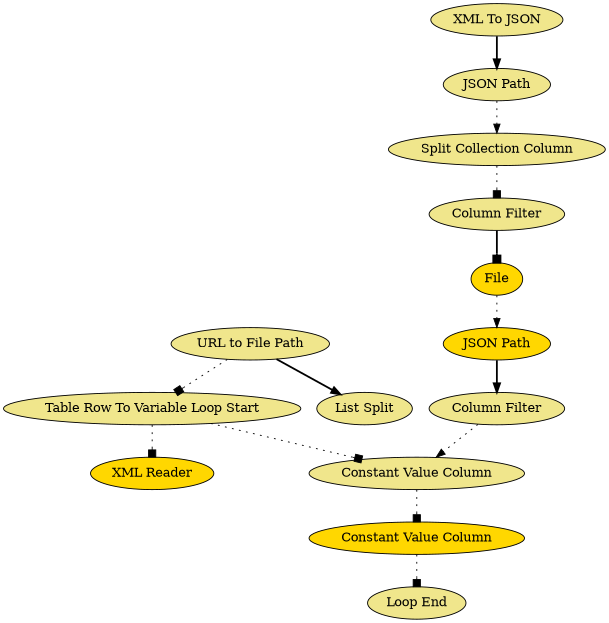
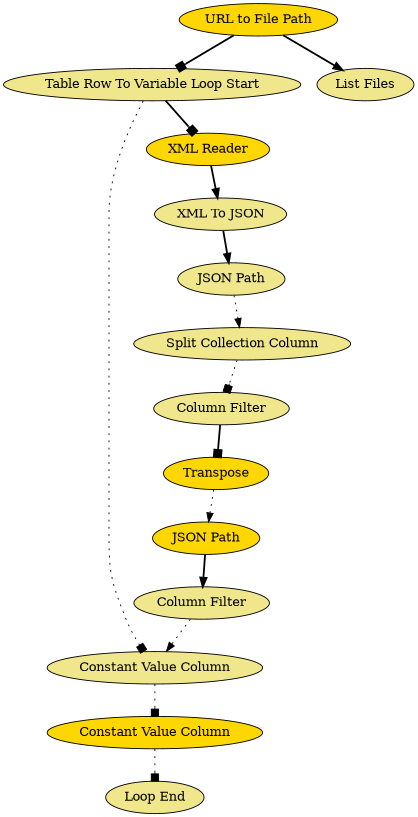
none -> (213, 177)
(497, 279) -> (216, 473)
(250, 344) -> (258, 20)
(205, 374) -> (210, 50)
(365, 409) -> (365, 85)
(152, 437) -> (177, 114)
